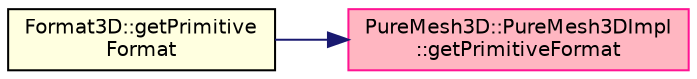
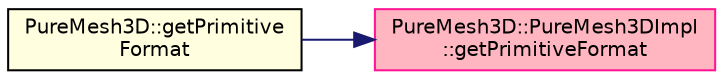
(142, 40) -> (155, 40)
